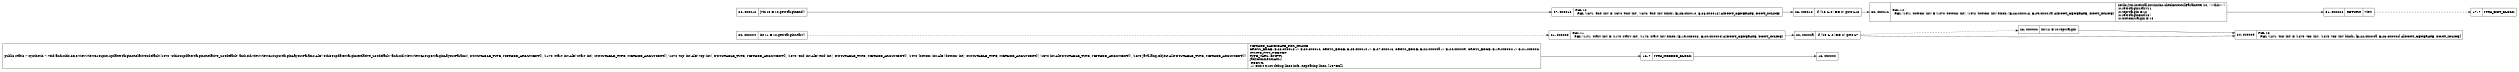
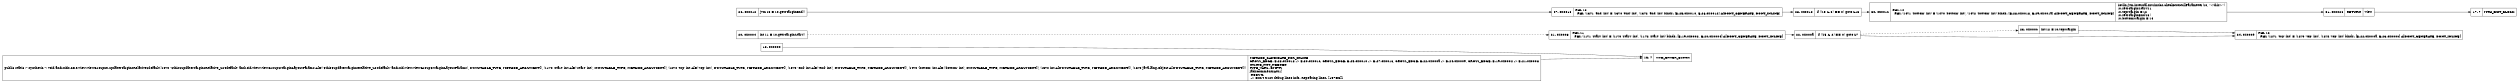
(2421, 12) -> (2421, 12)
(1673, 56) -> (1673, 58)
(1754, 56) -> (1211, 49)
